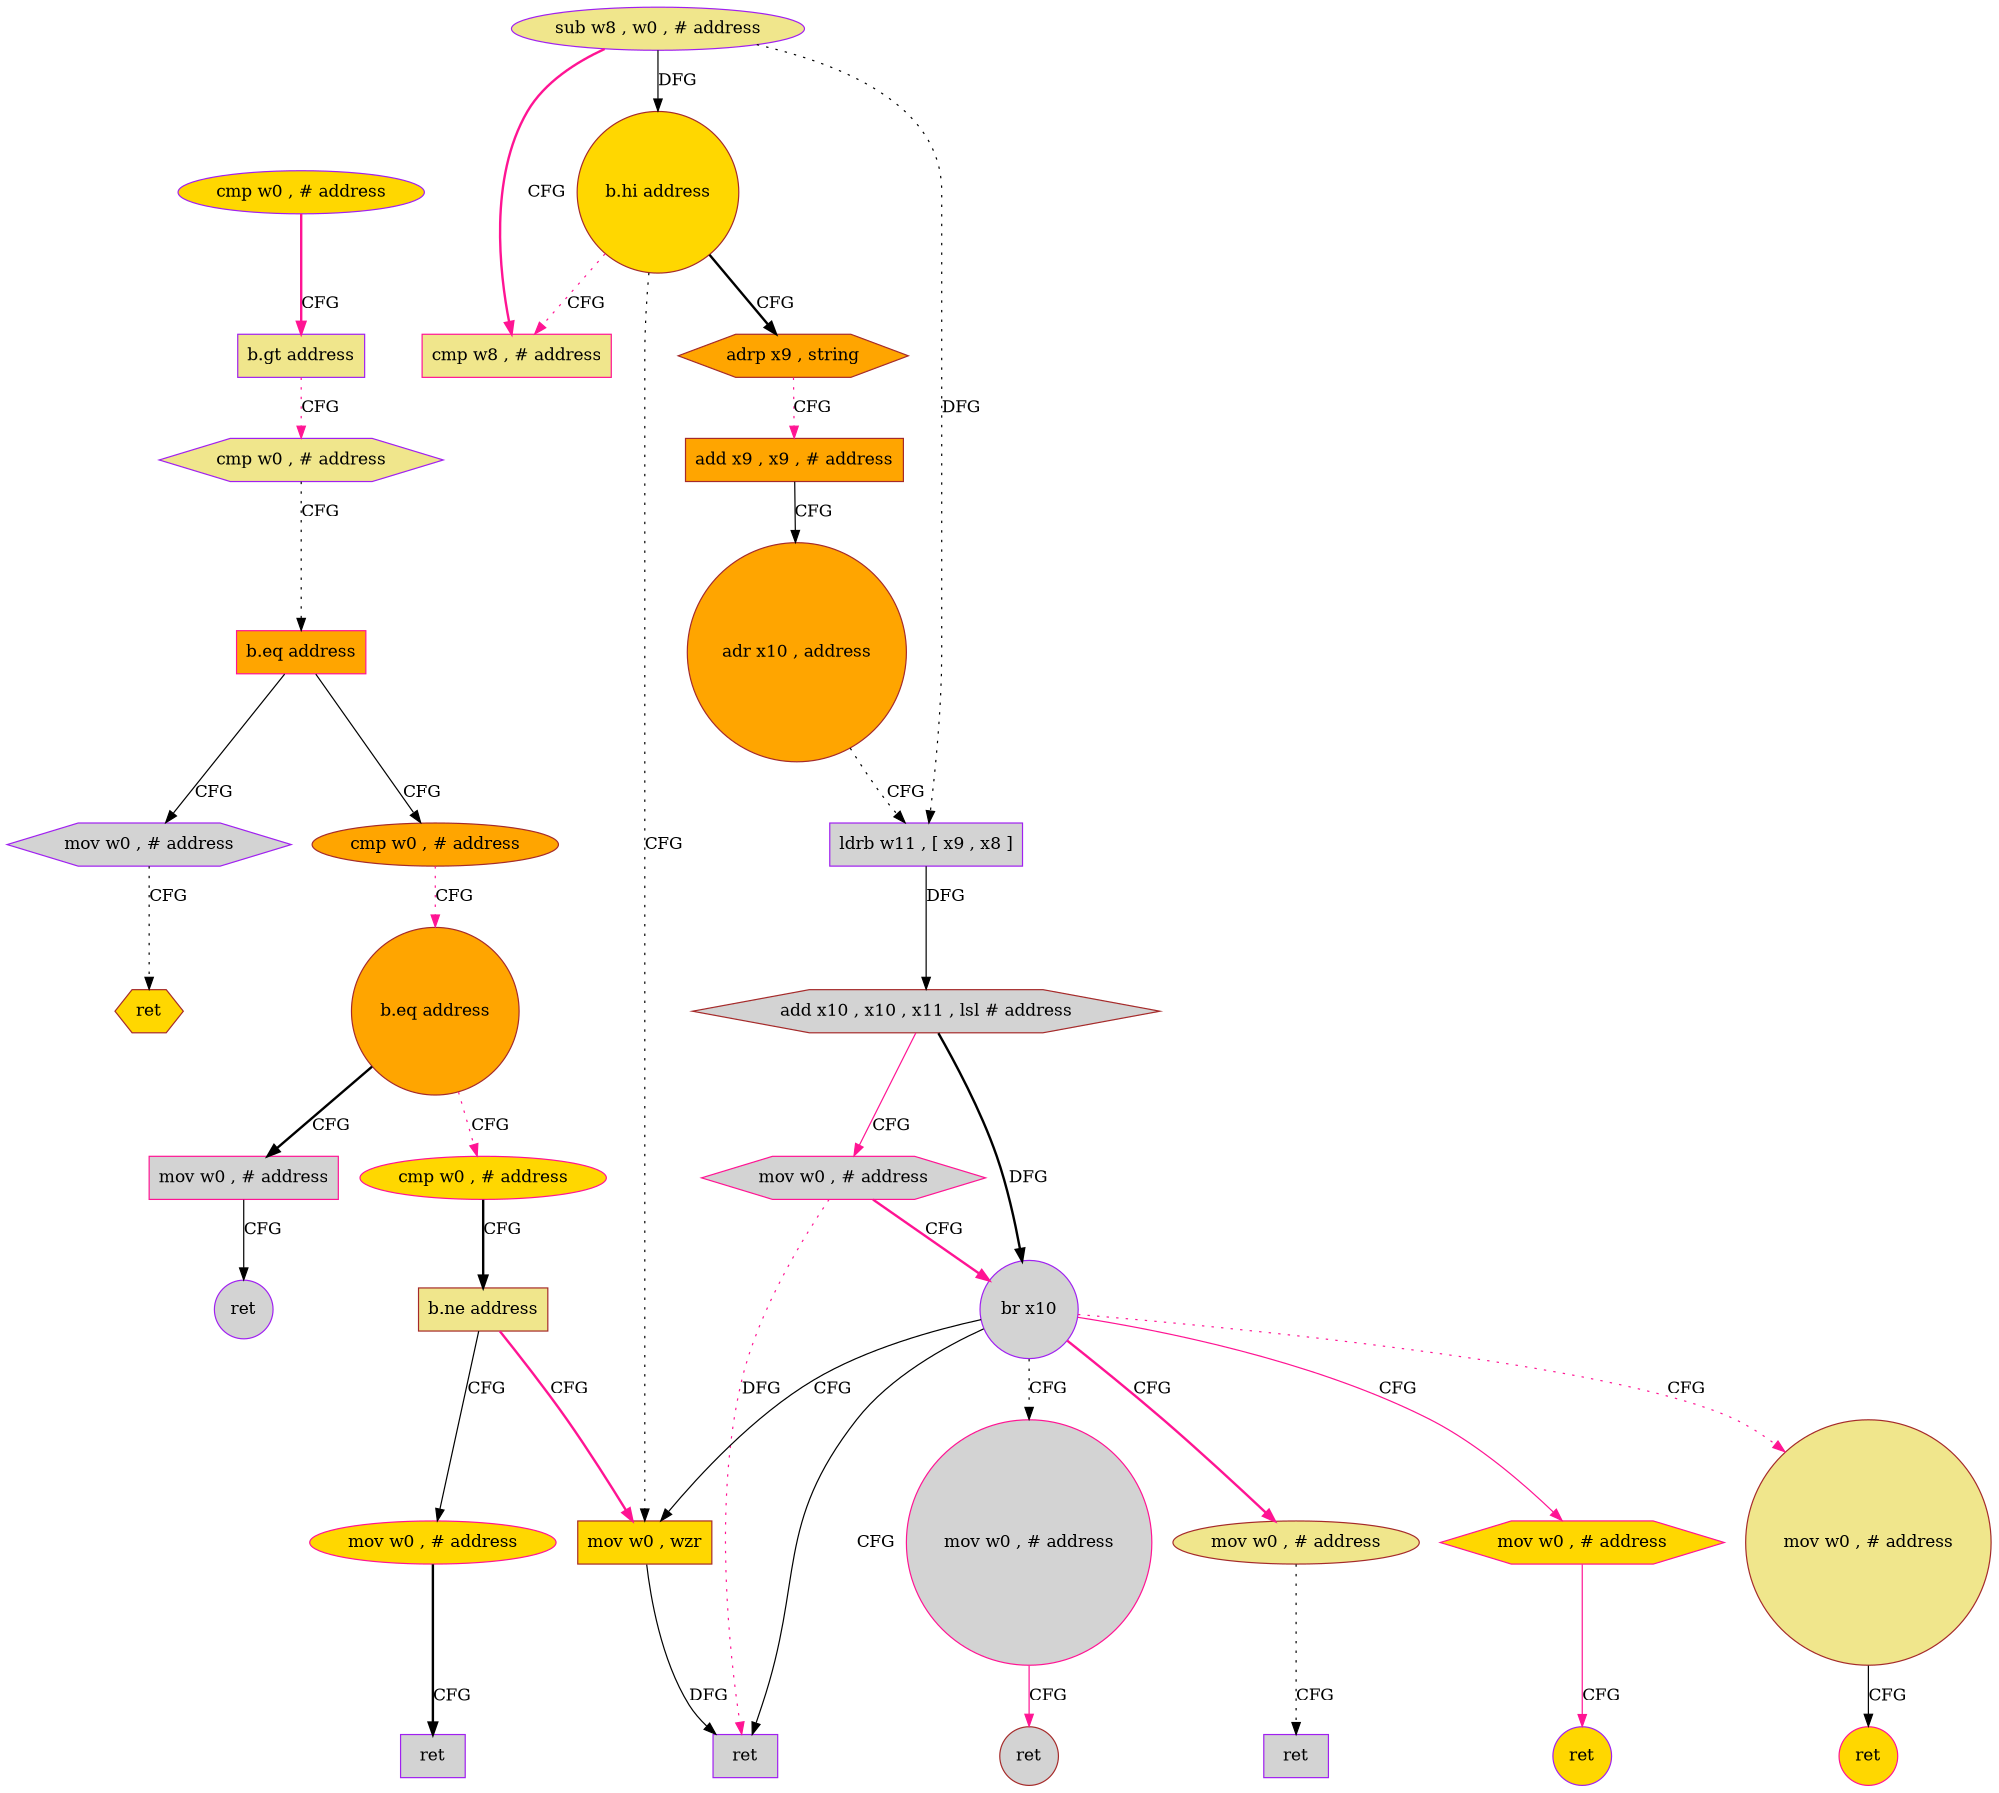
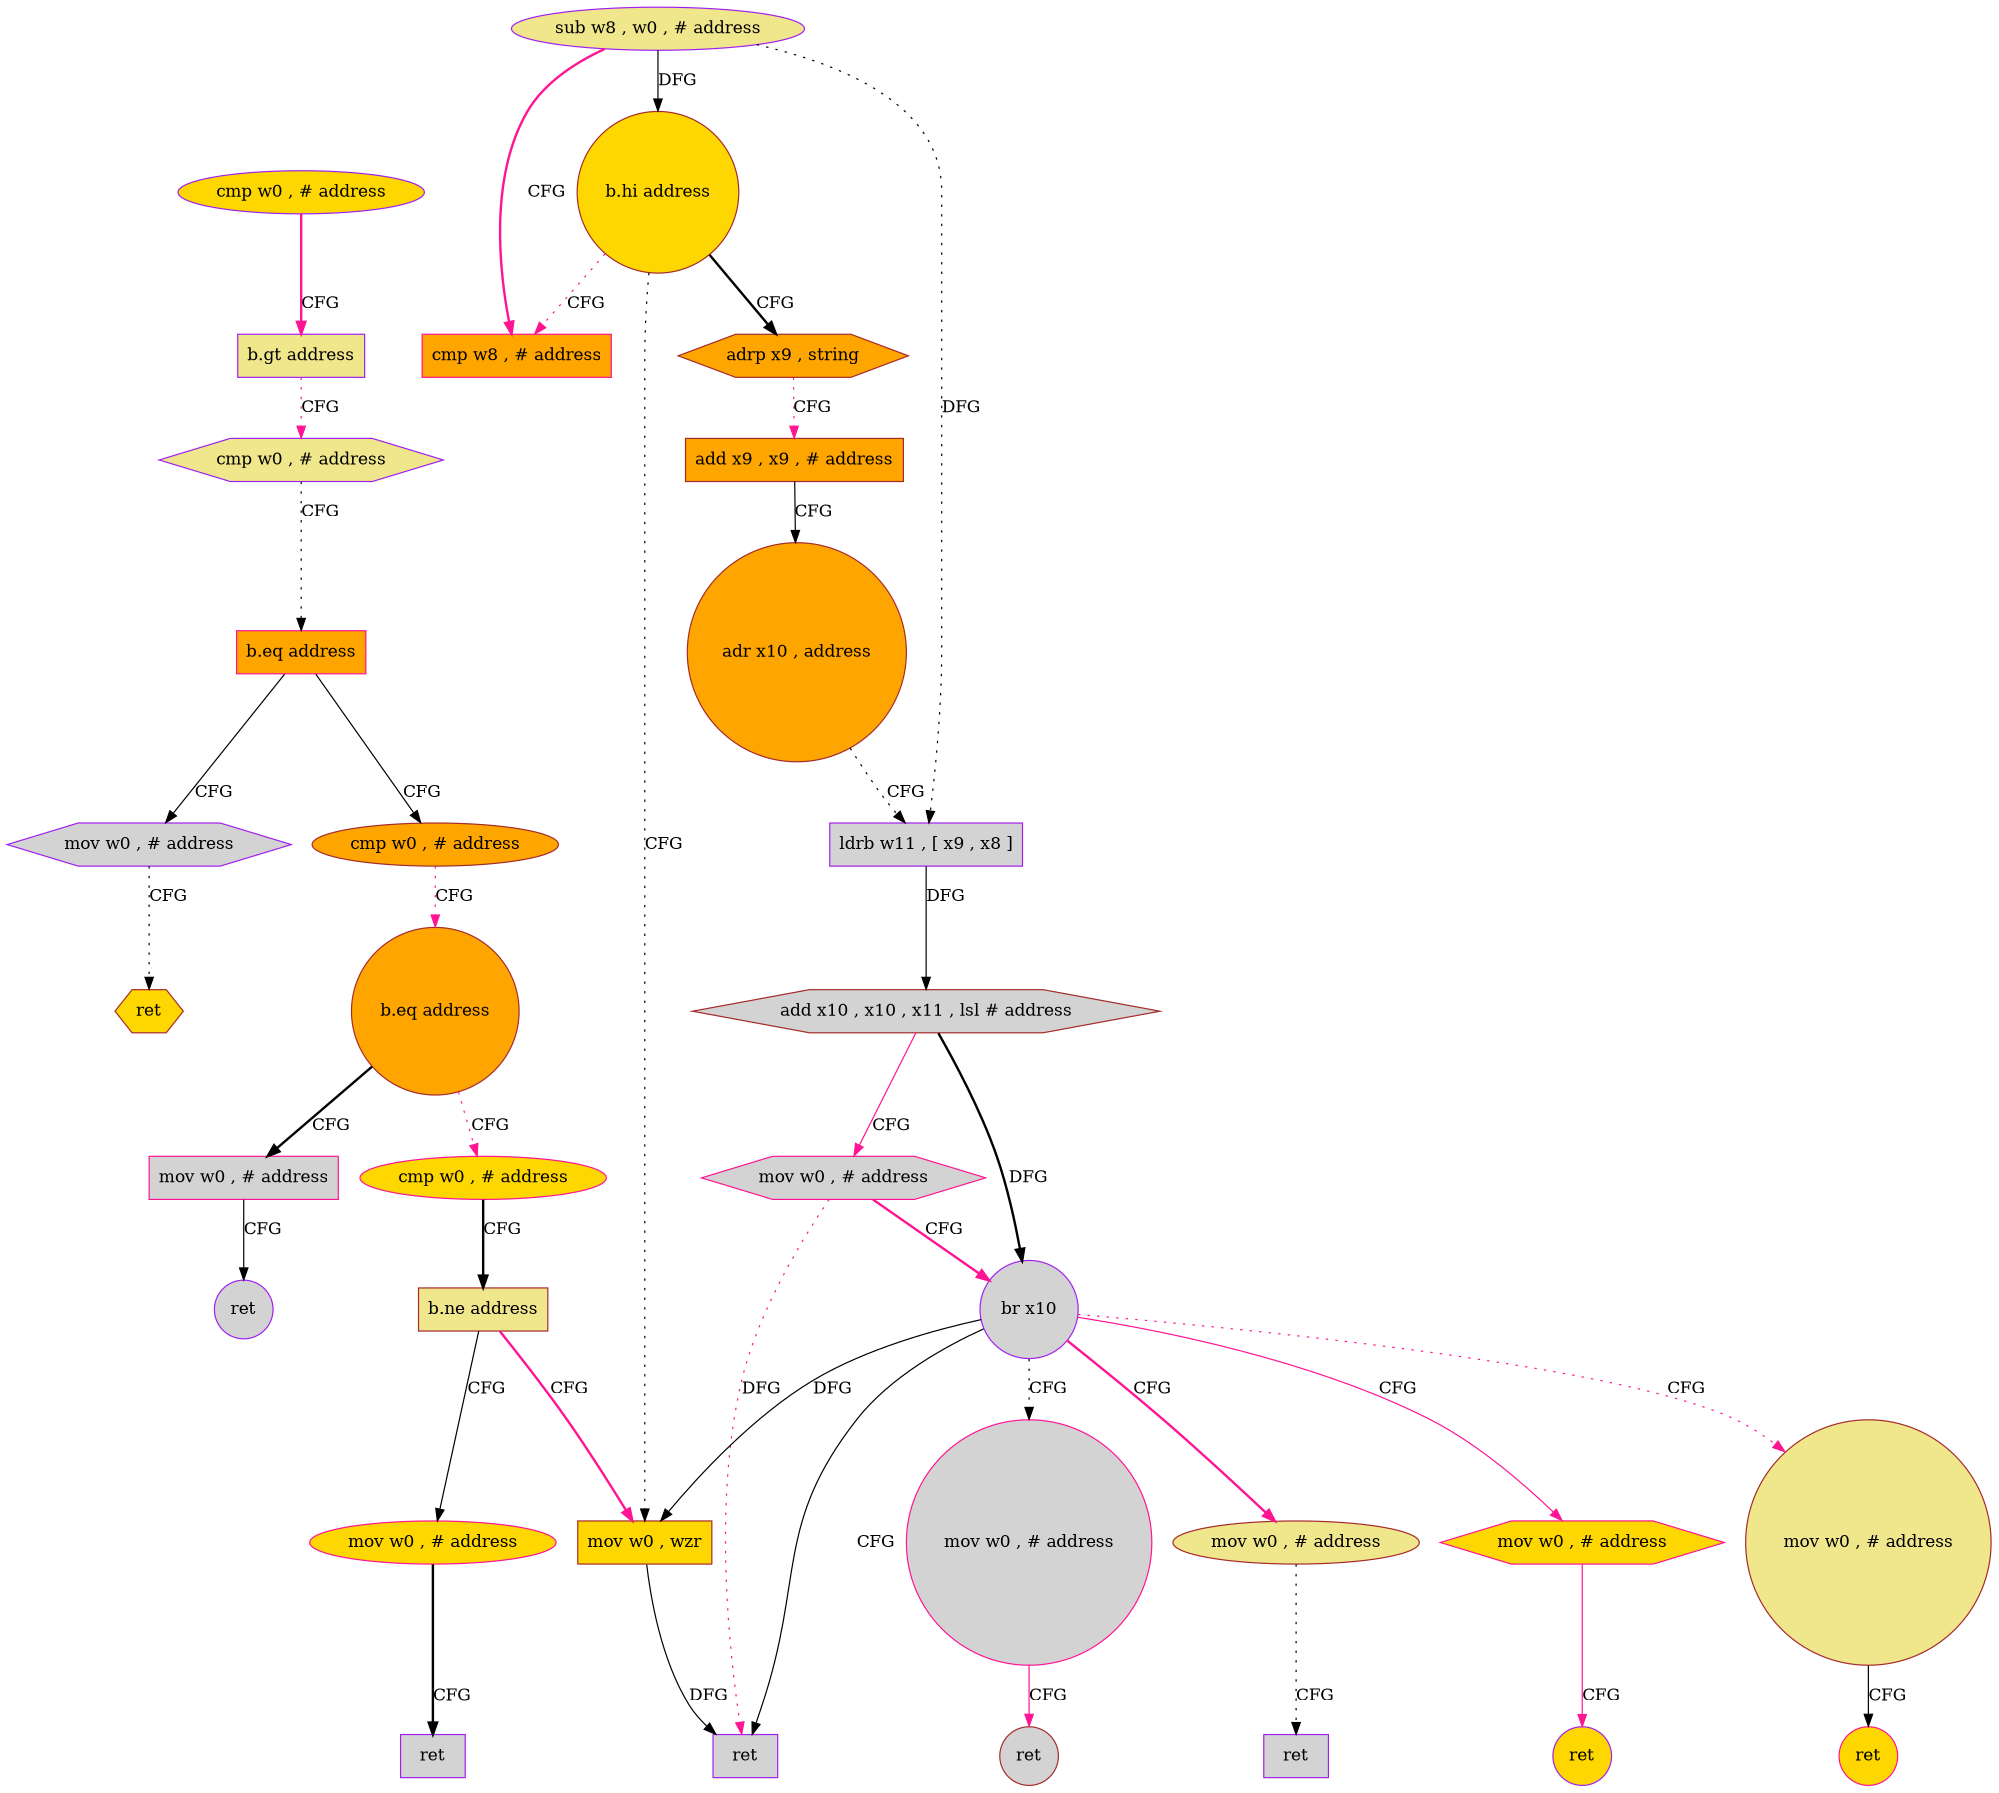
(517, 356) -> (517, 356)
(833, 1389) -> (833, 1389)
